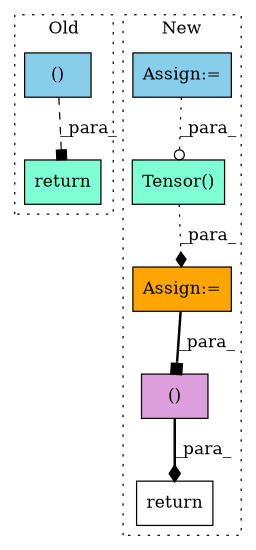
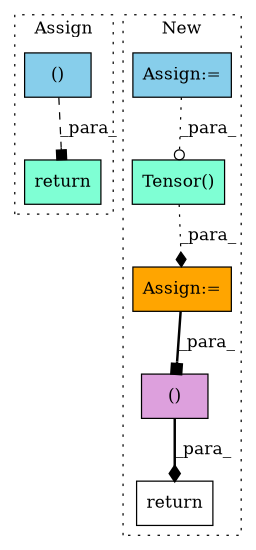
(64, 29) -> (64, 29)
